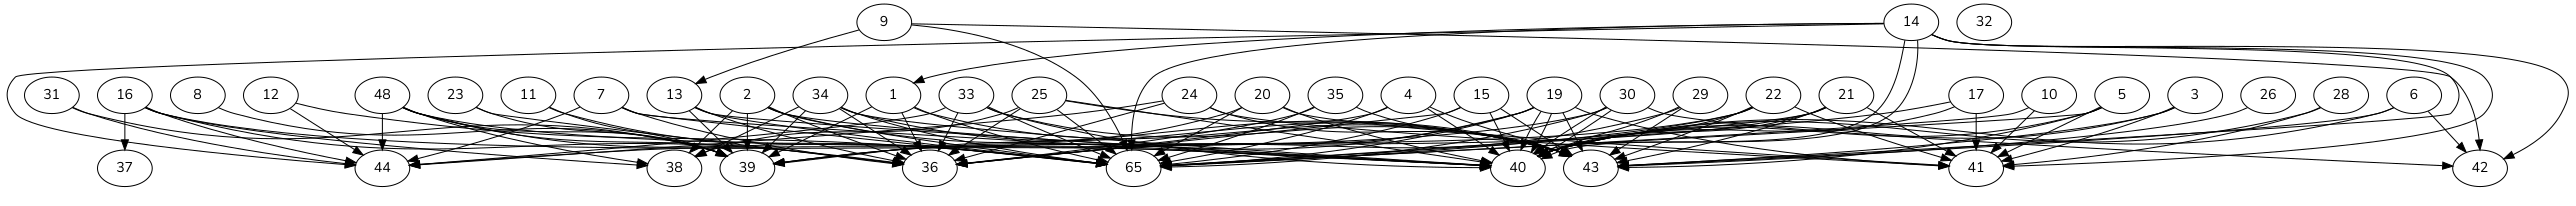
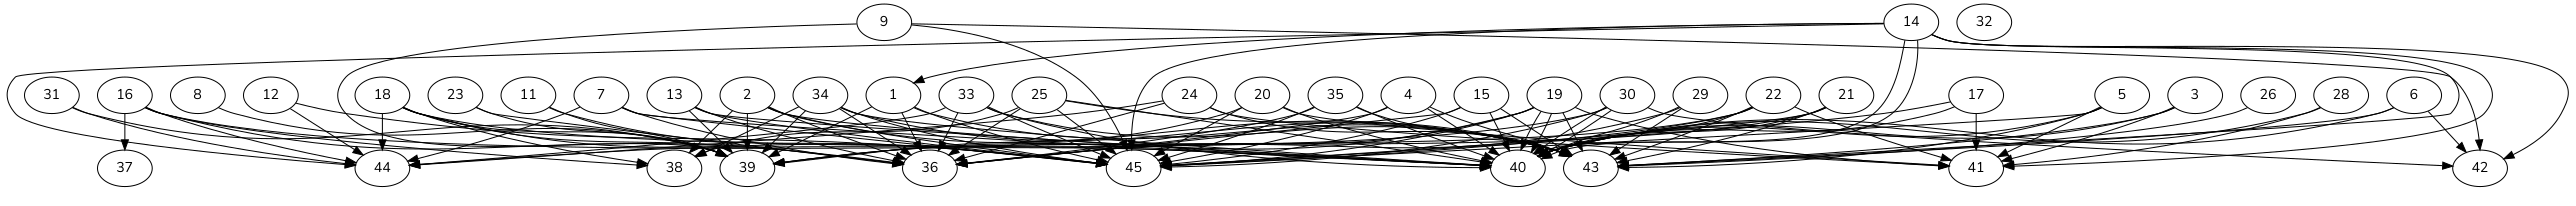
(774, 55) -> (368, 66)
(382, 95) -> (382, 95)
(2049, 95) -> none
(1907, 129) -> none
none -> (1420, 133)
(1134, 168) -> (1134, 168)
